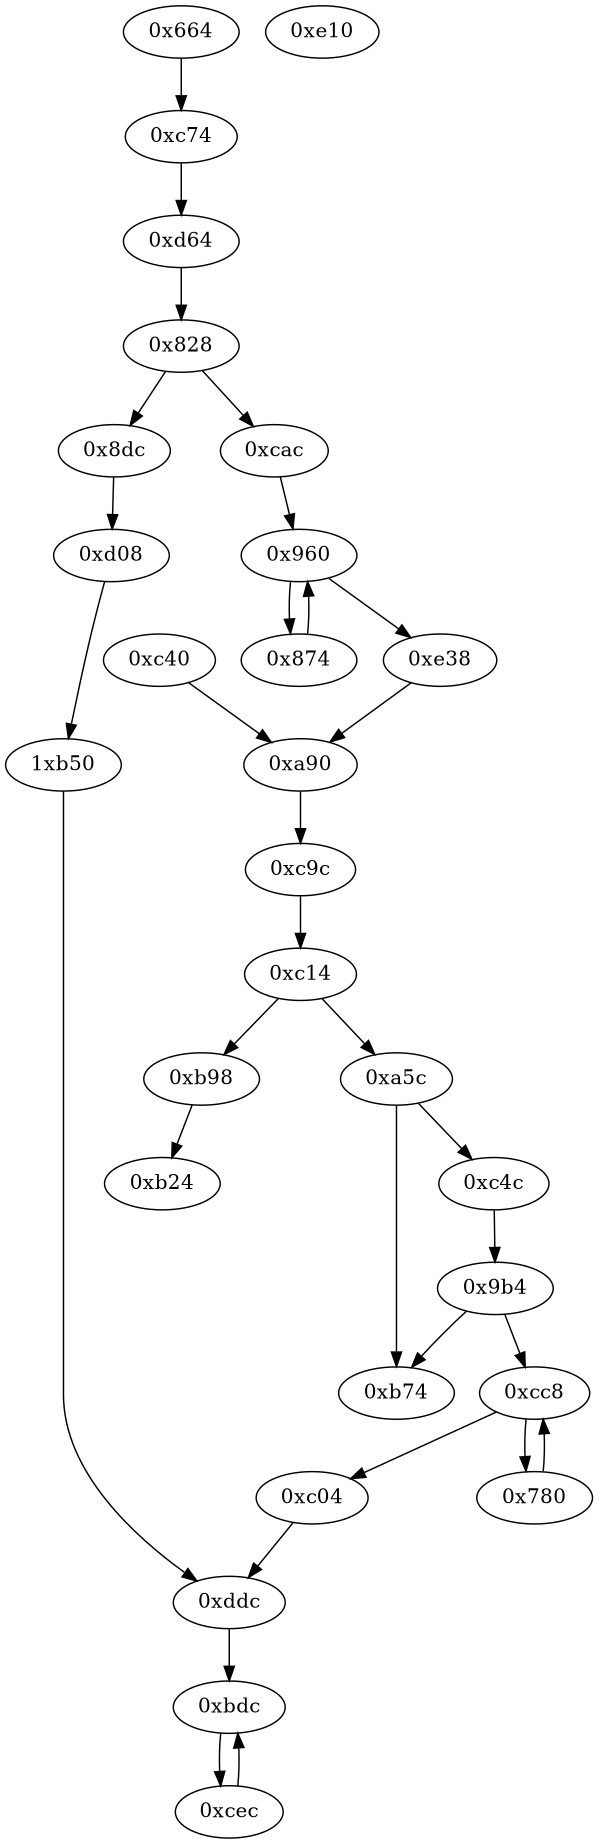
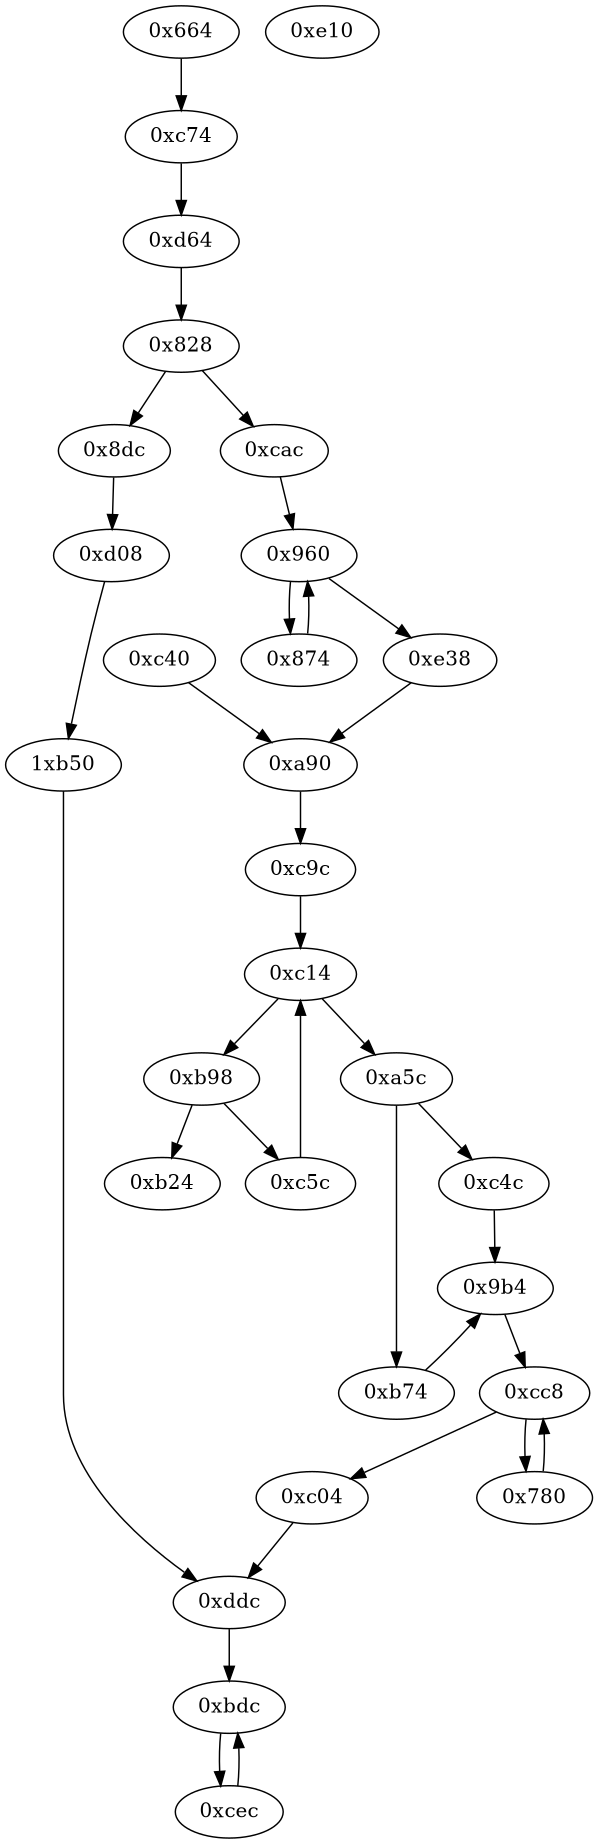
none -> (301, 1184)
(443, 1333) -> (449, 1348)
